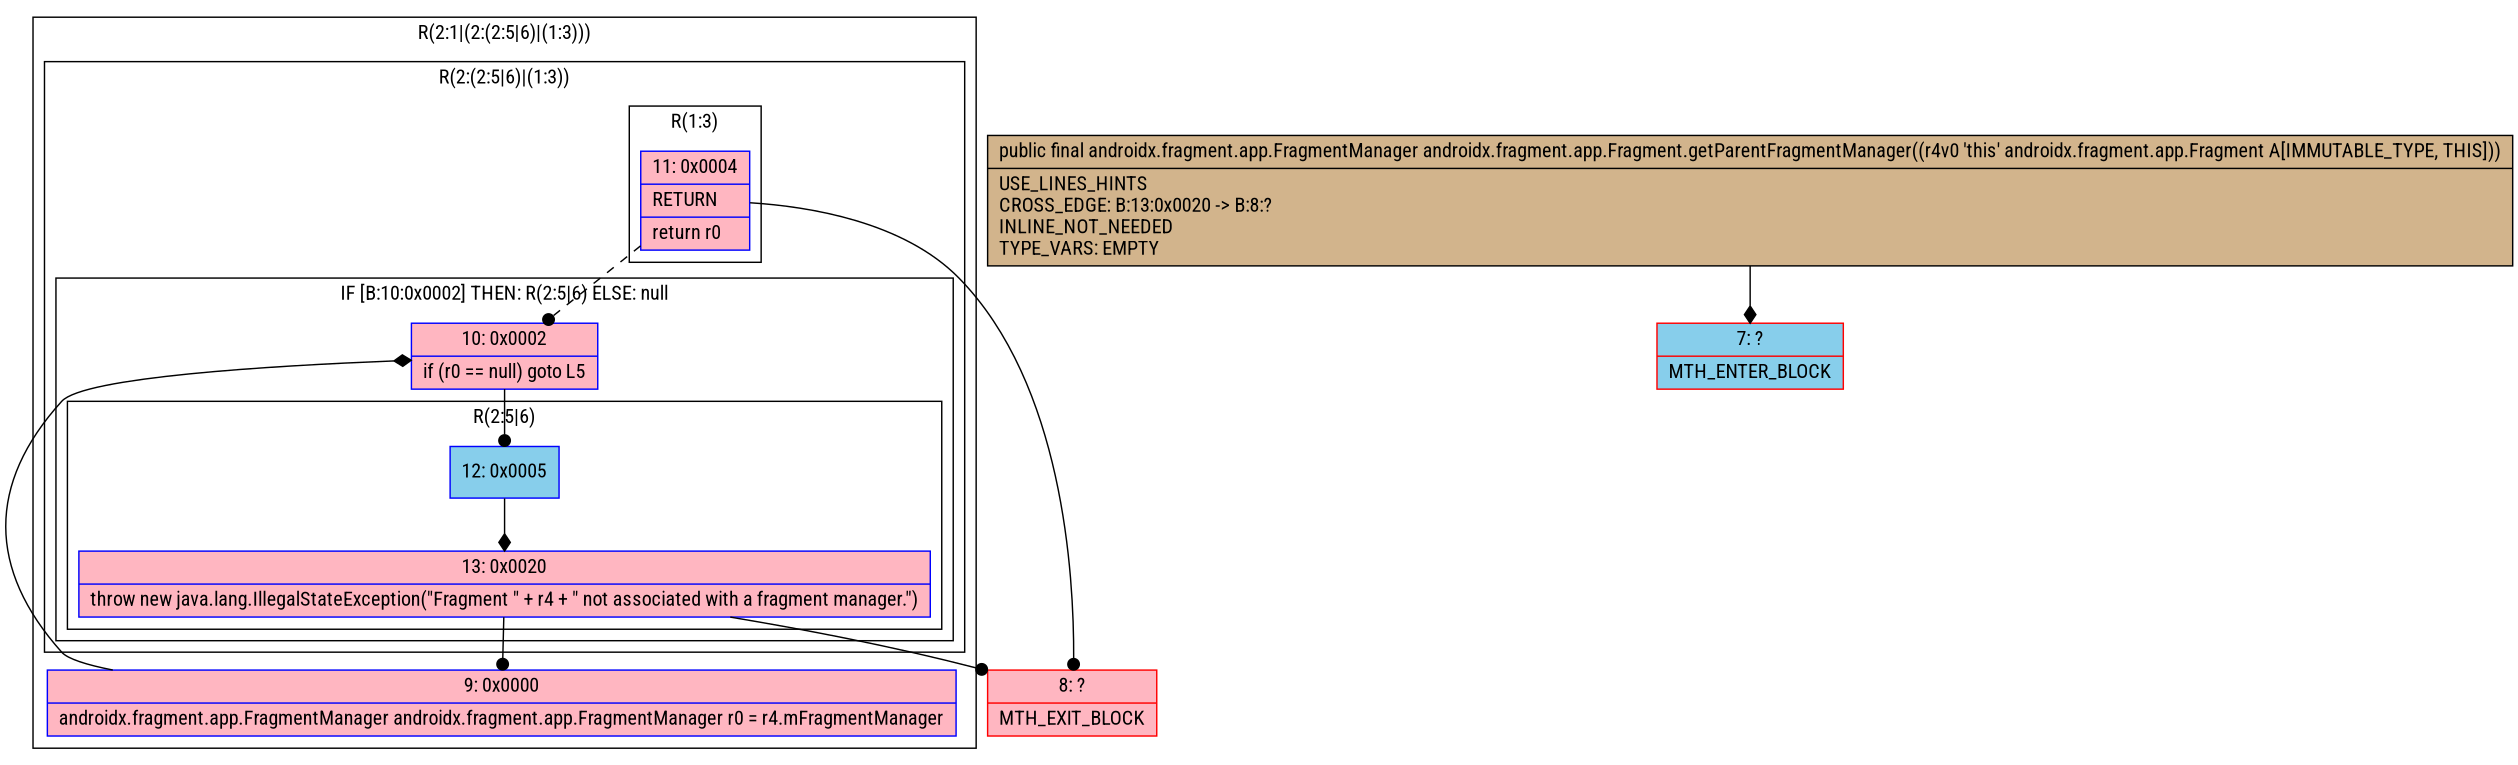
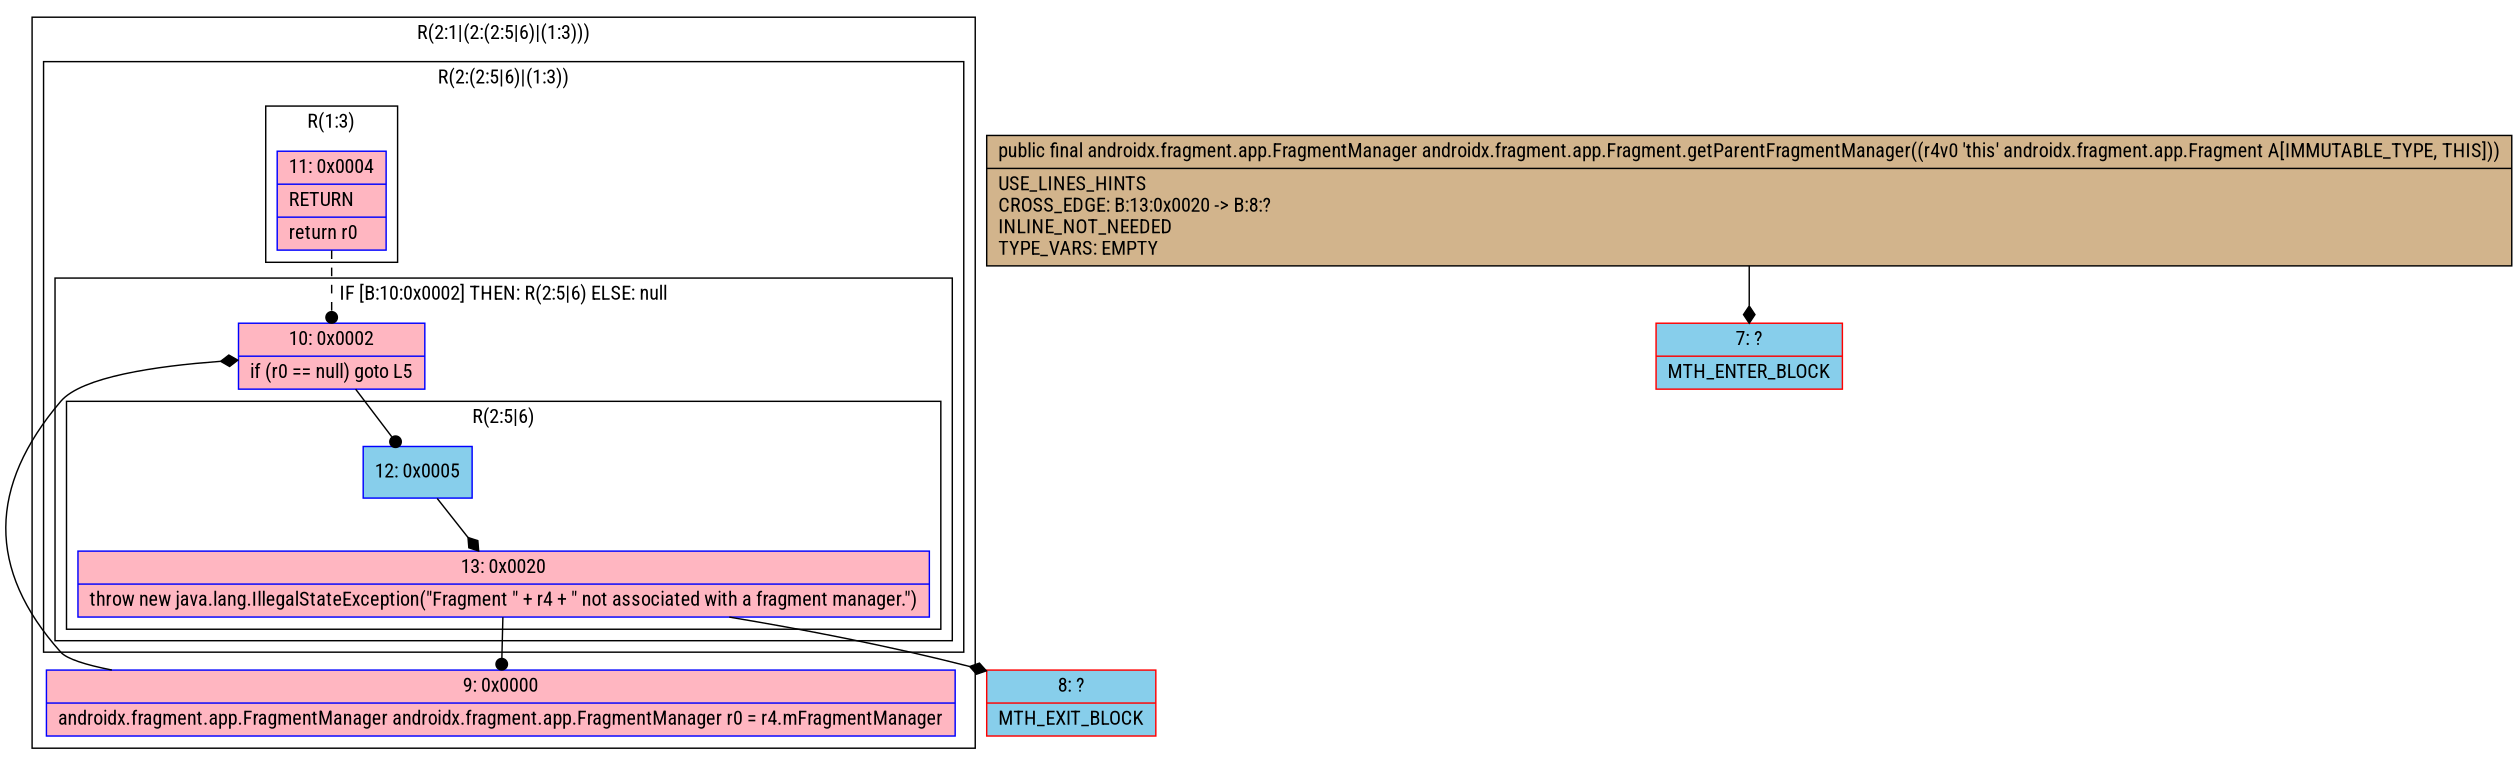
(1010, 351) -> none
(854, 640) -> (850, 639)
(1072, 703) -> (1071, 703)
